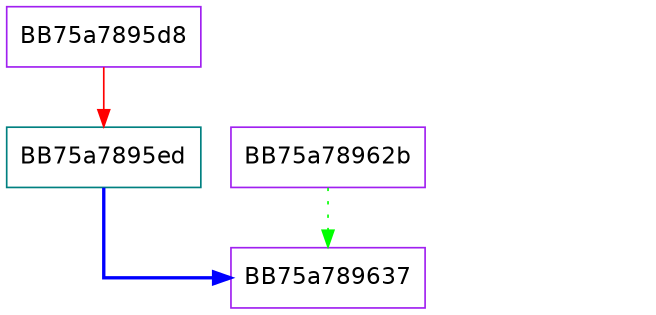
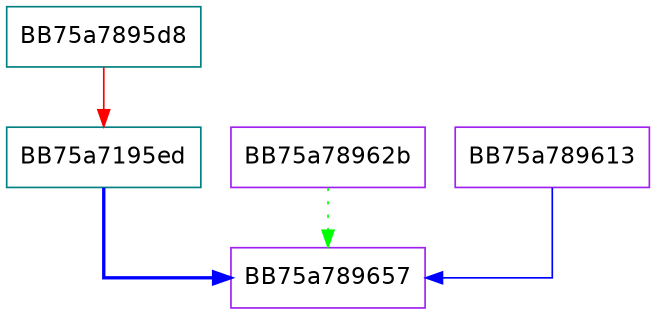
(104, 37) -> (104, 37)
(104, 157) -> (104, 157)
none -> (552, 157)
(328, 278) -> (328, 278)
